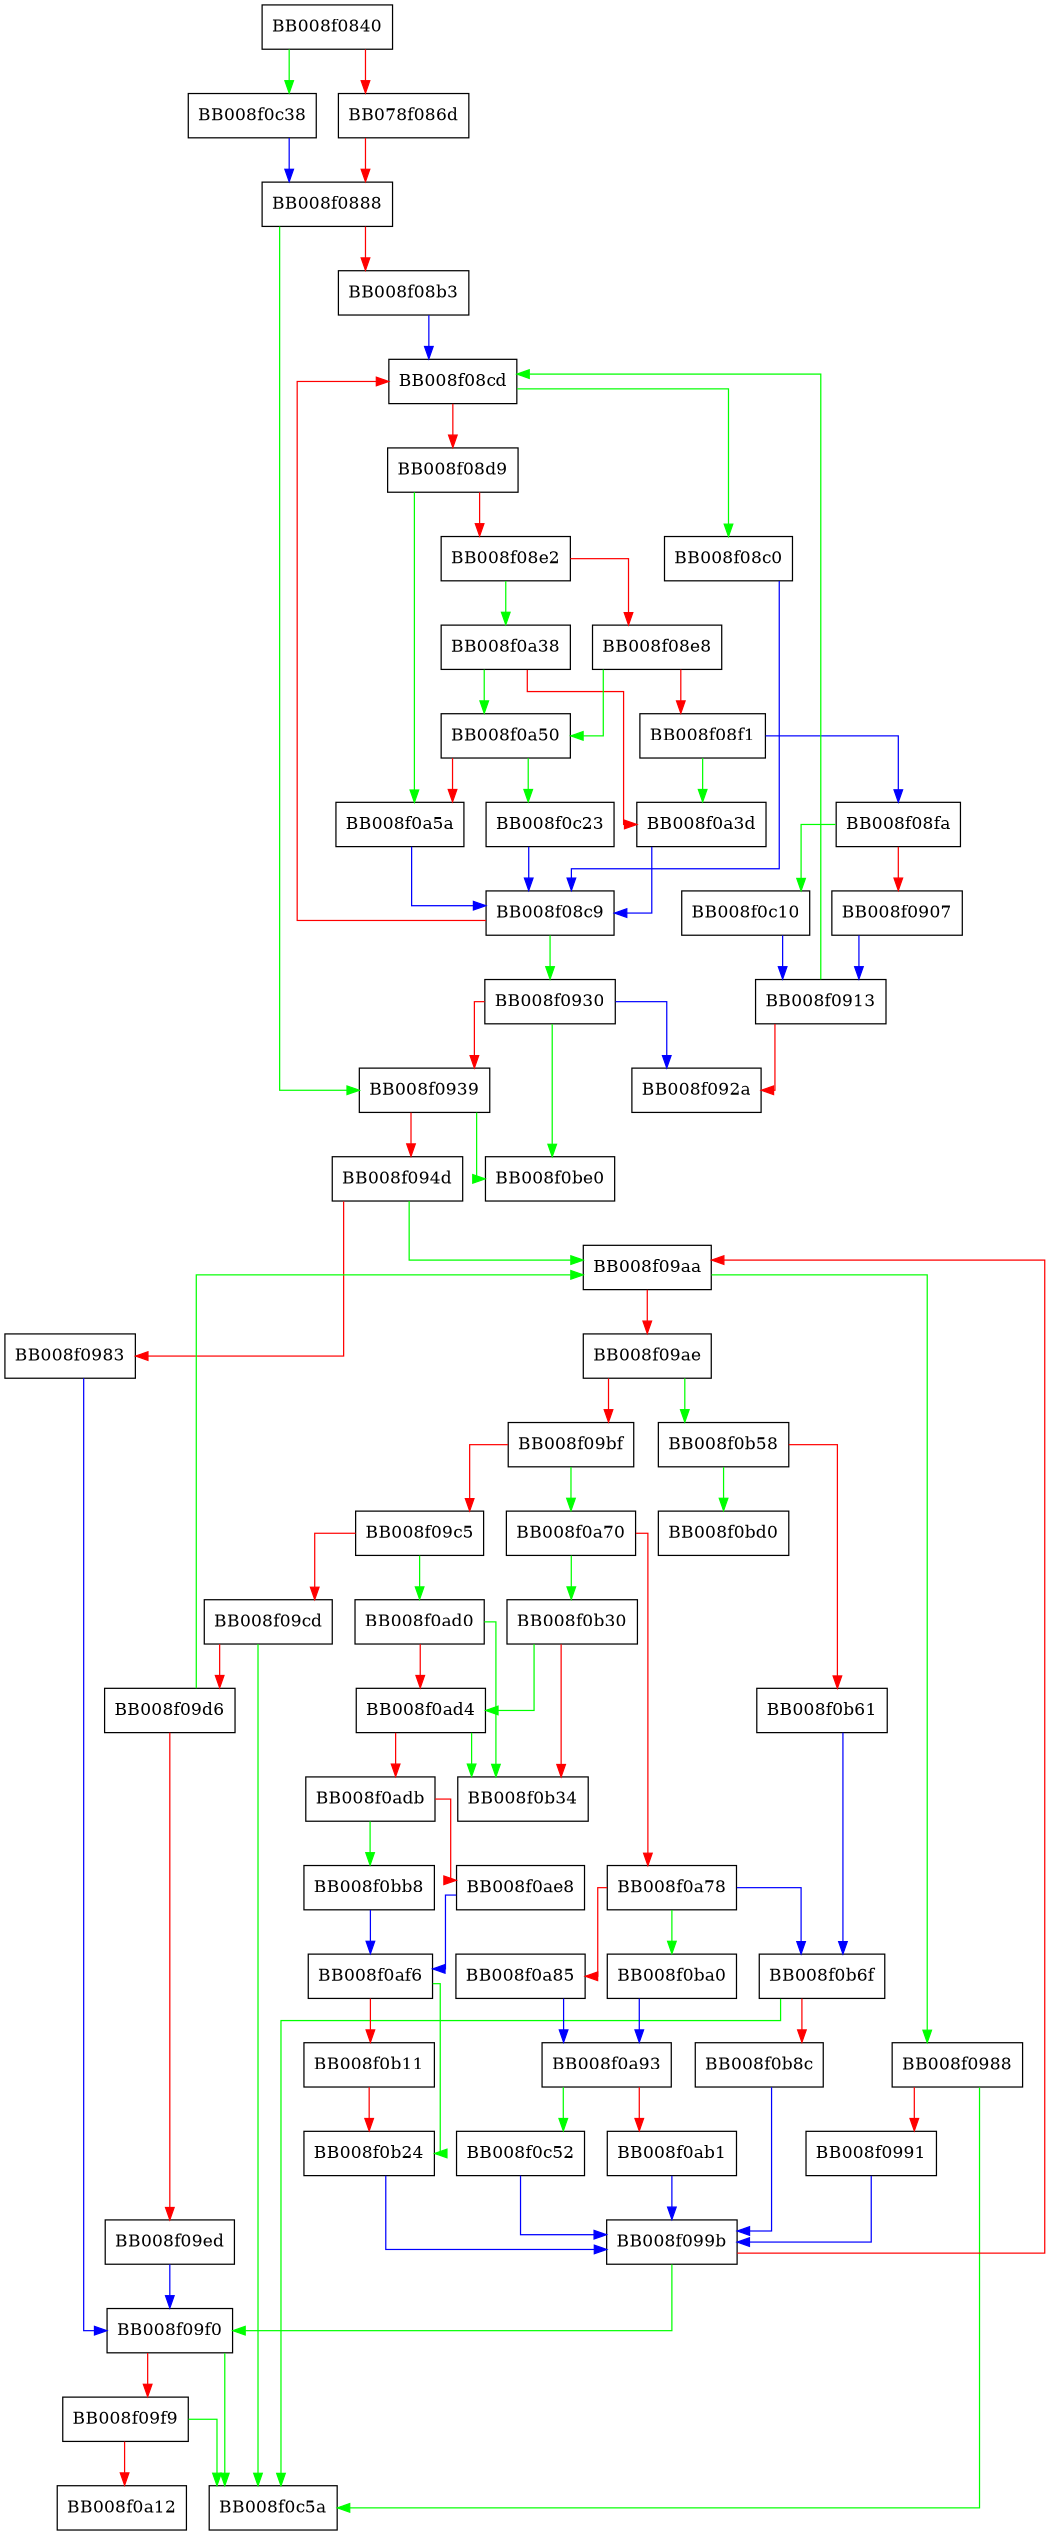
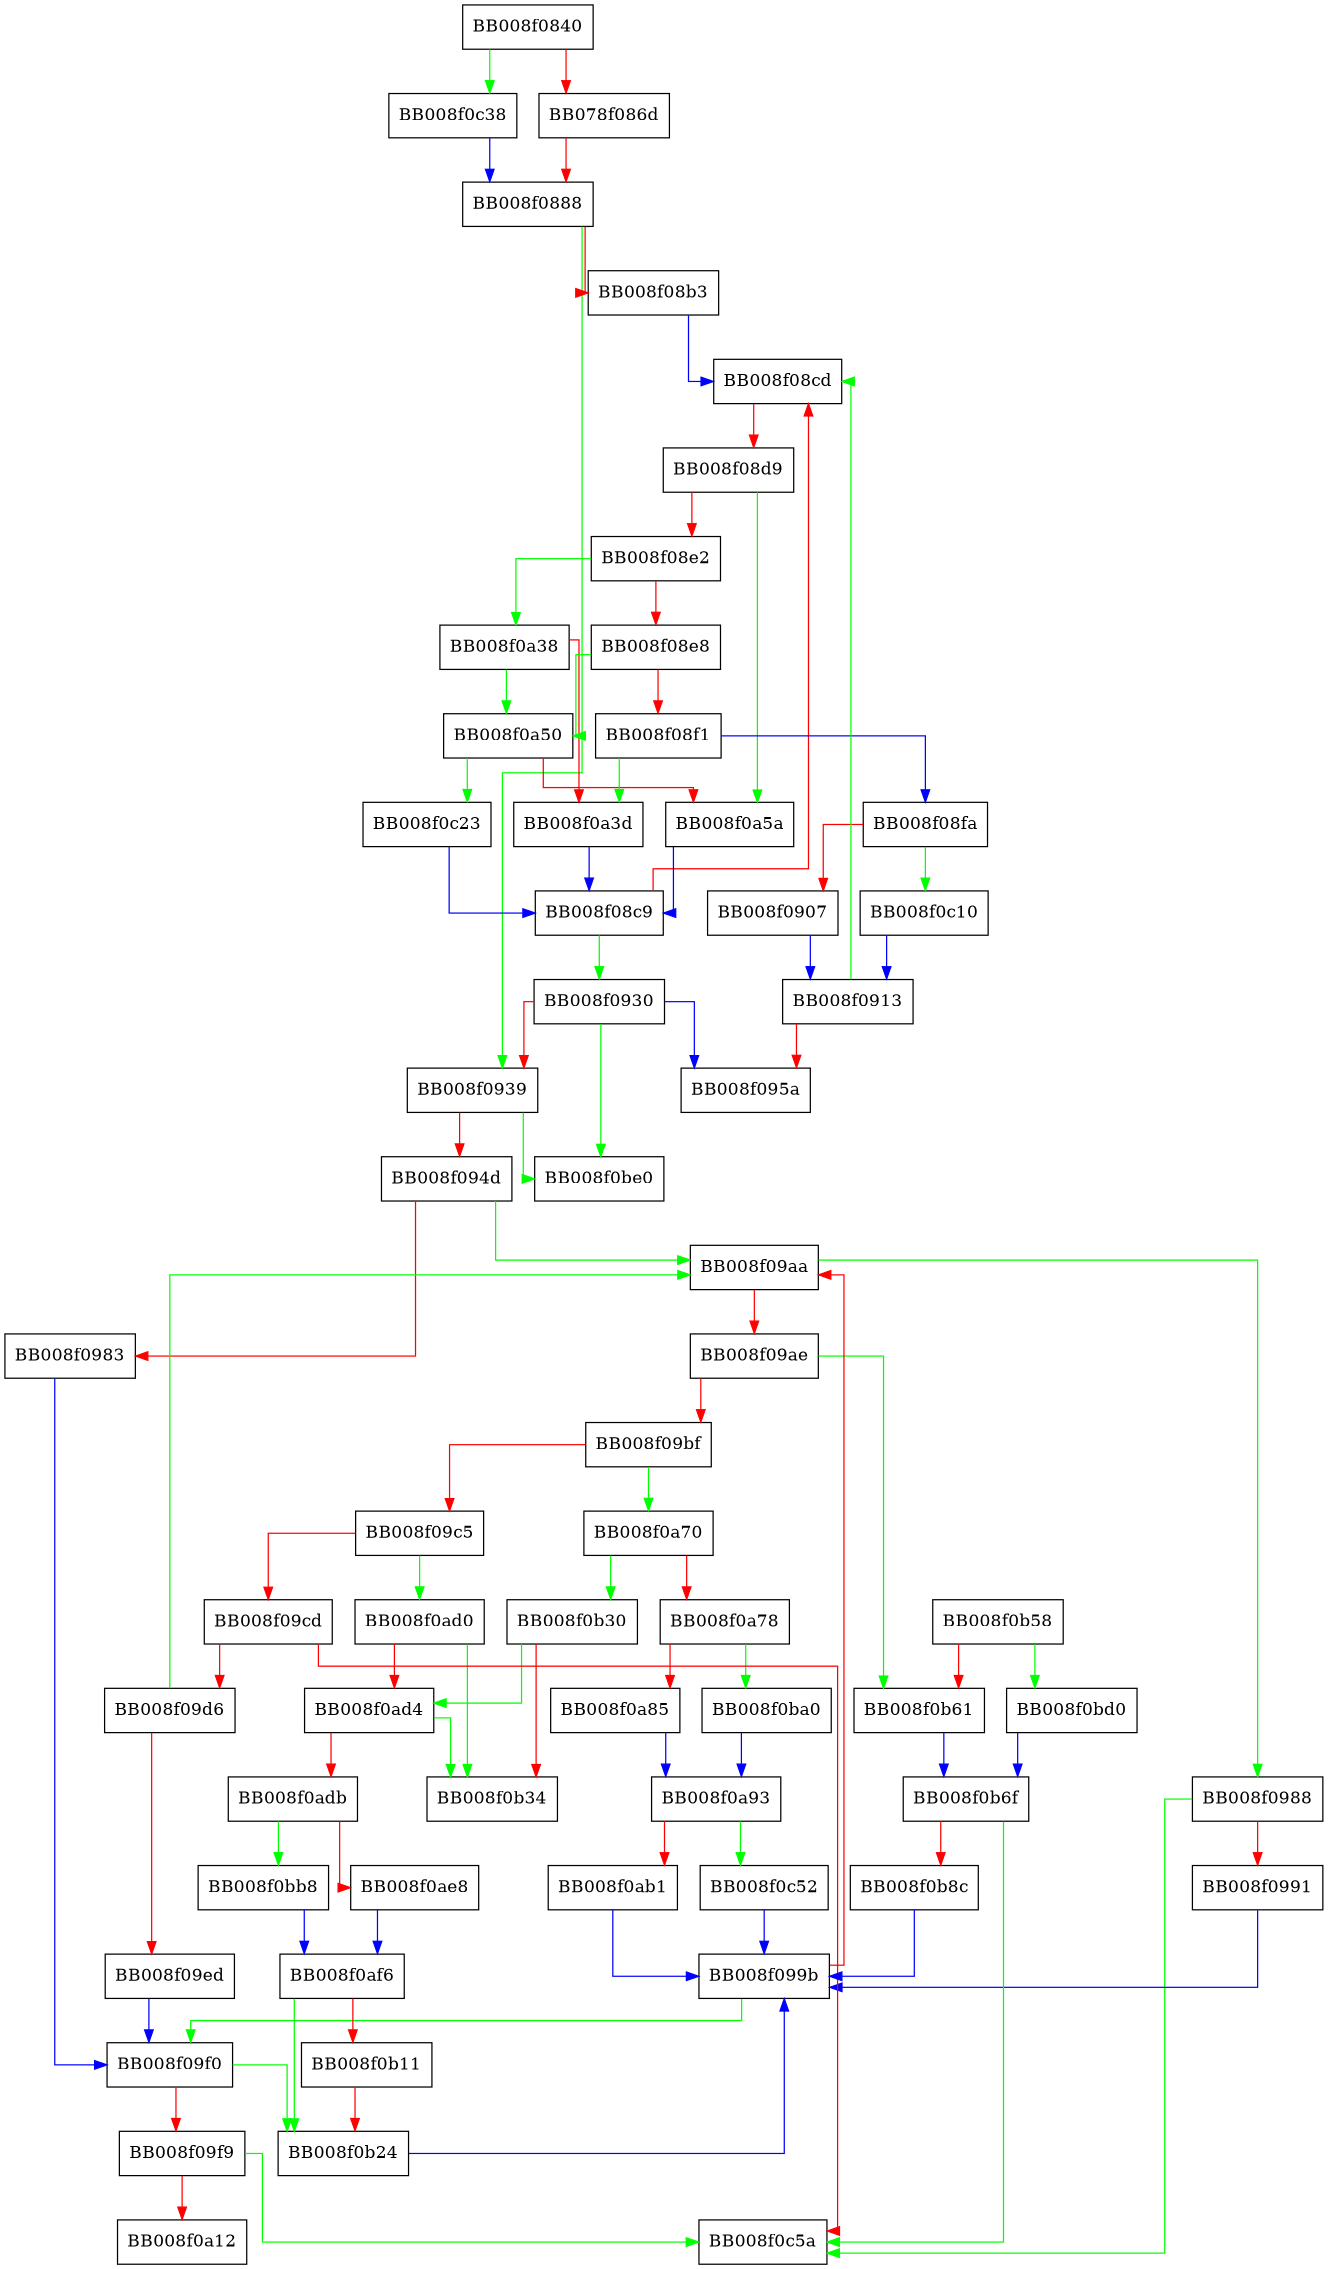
(728, 559) -> none
(696, 1090) -> (746, 1090)
(685, 1394) -> (884, 1484)
(796, 1888) -> (1018, 1748)
(258, 2059) -> (822, 1666)
(225, 2413) -> (287, 2065)
